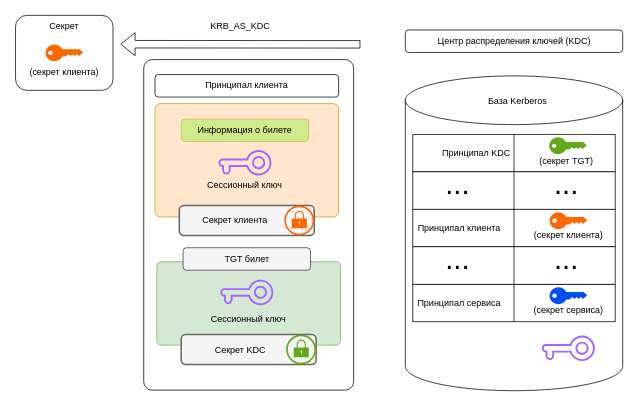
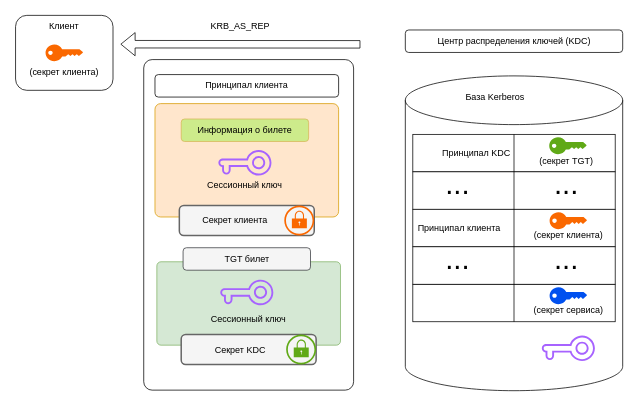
(64, 27) -> (64, 27)
(240, 27) -> (240, 27)
(518, 101) -> (495, 98)
(459, 303) -> none
